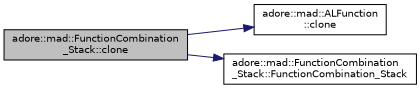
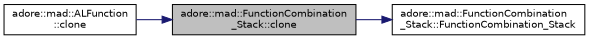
(216, 31) -> (149, 20)
